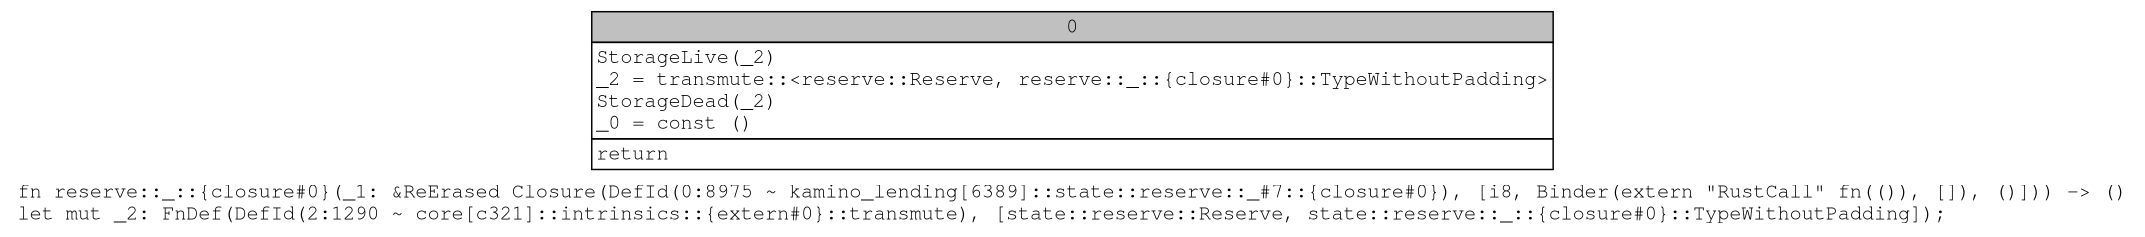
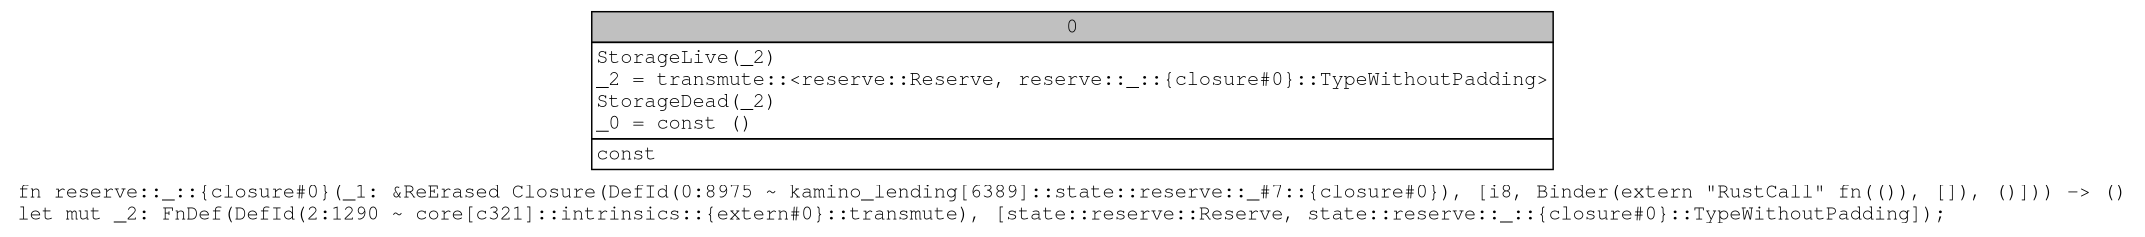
(633, 153) -> (627, 153)
